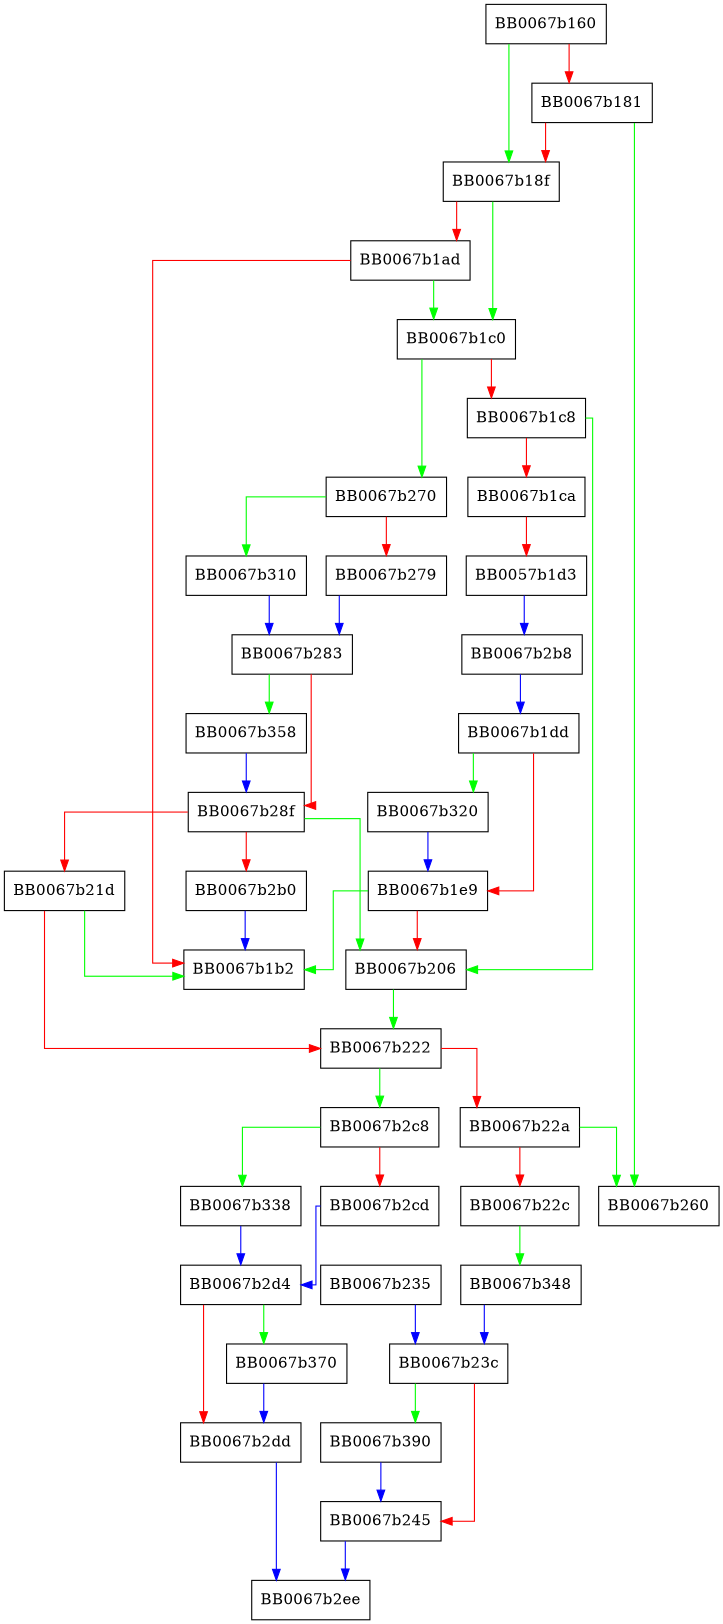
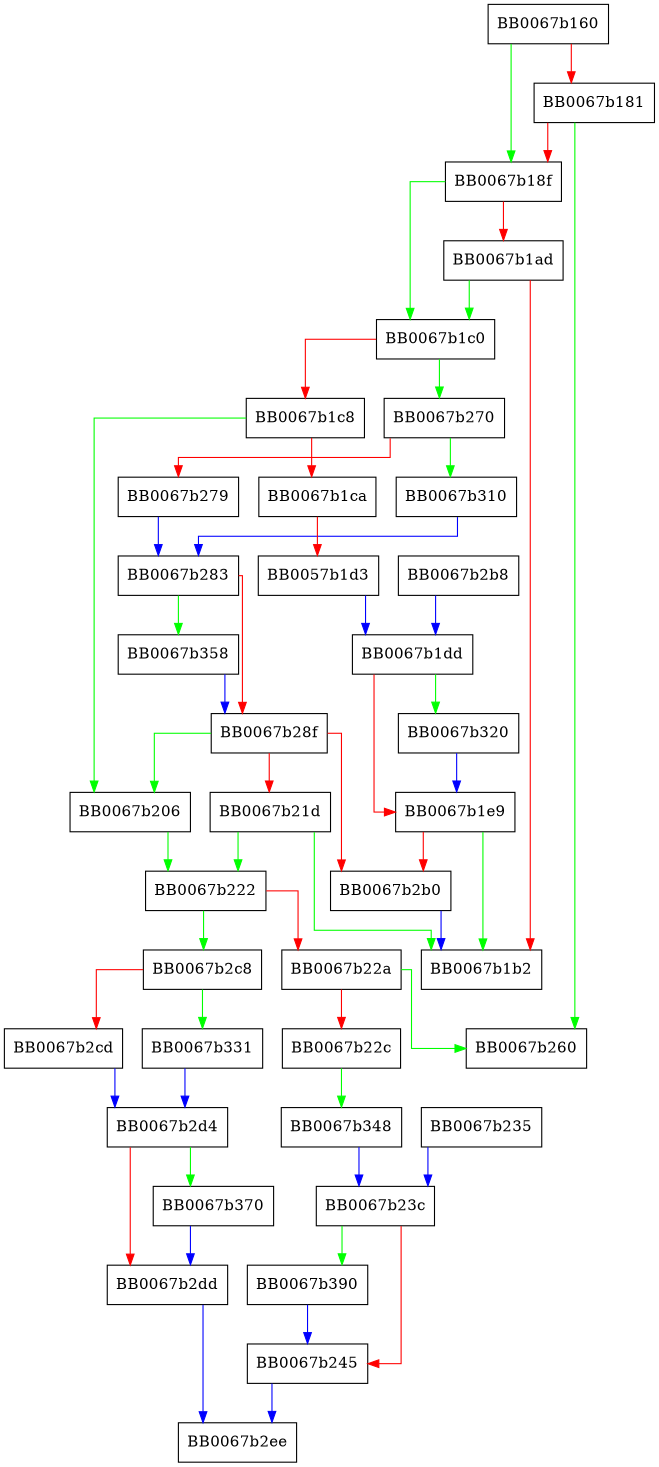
(524, 609) -> (366, 609)
(417, 925) -> (423, 846)
(108, 1048) -> (238, 846)
(241, 1206) -> (202, 1048)
